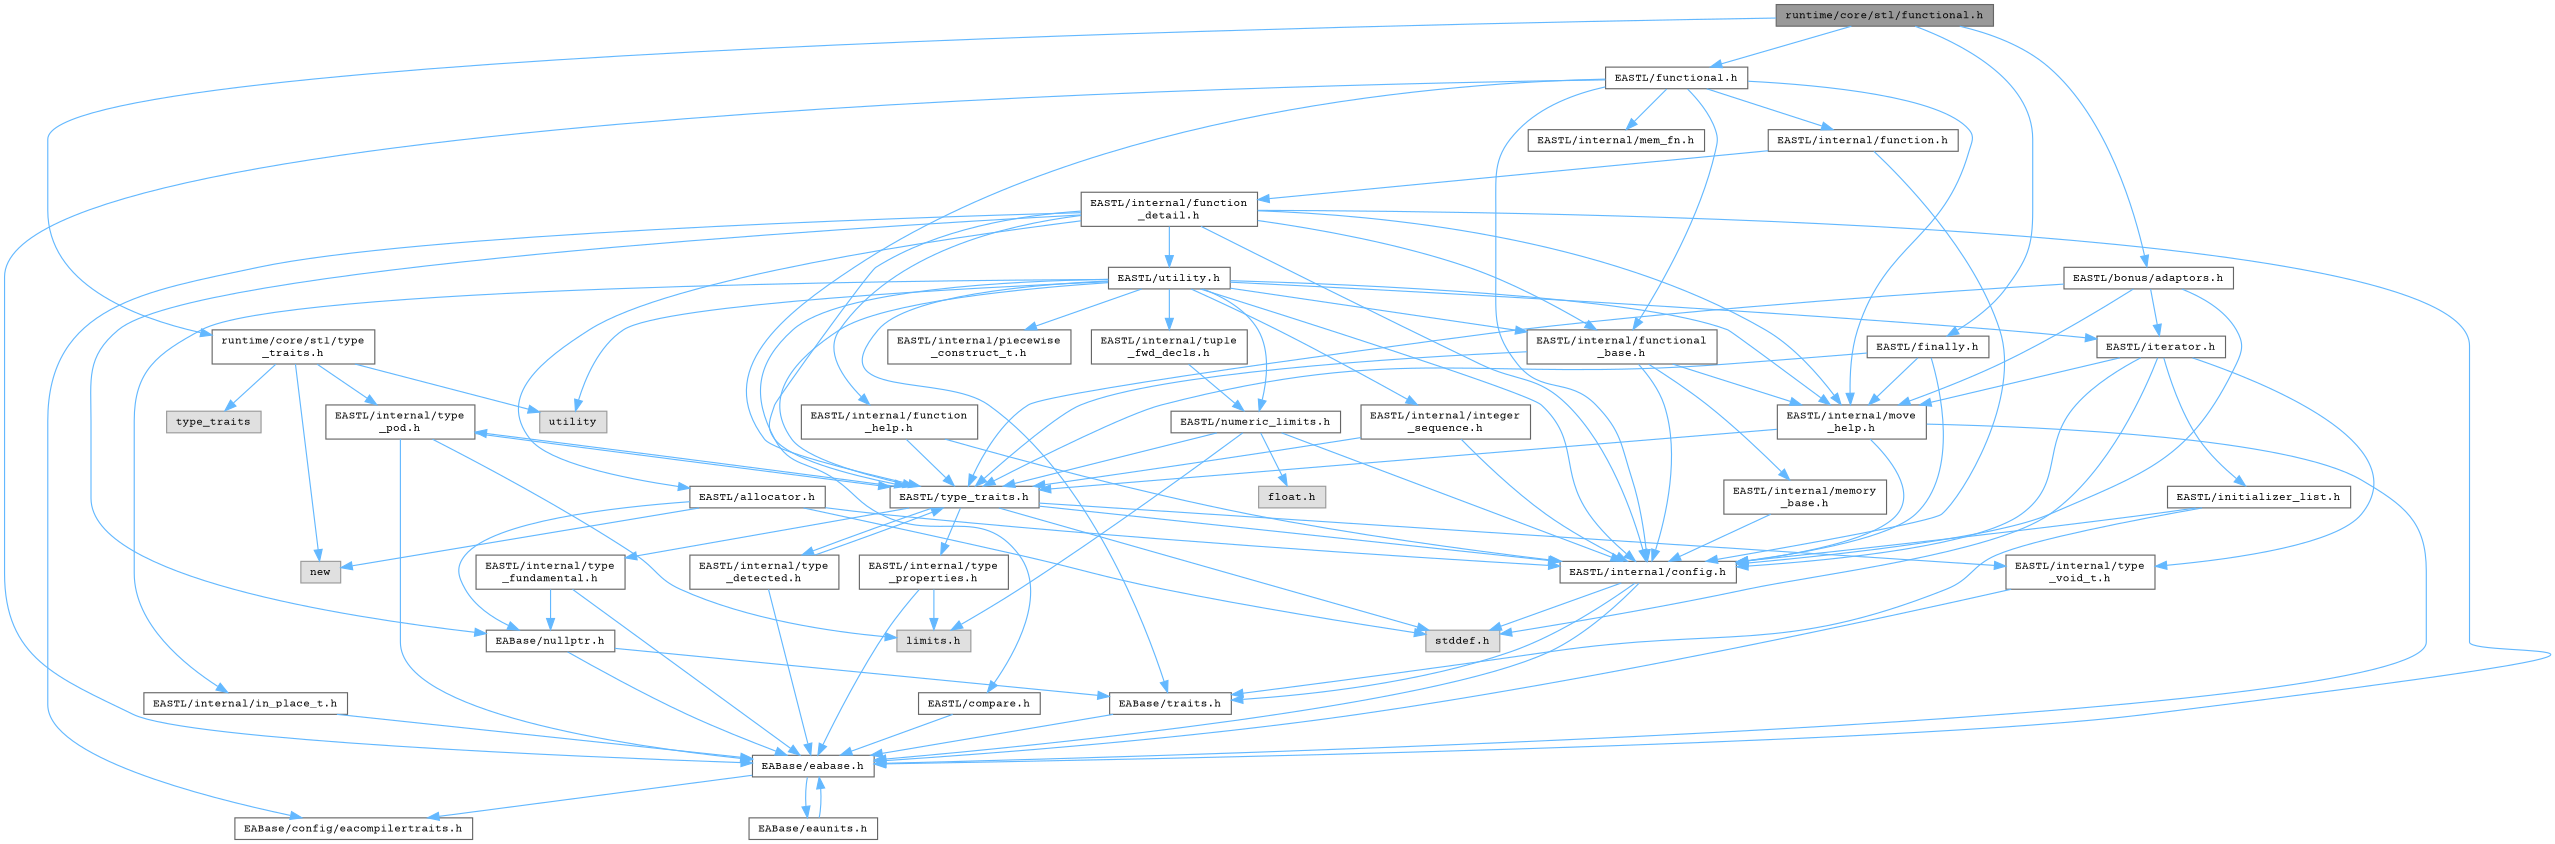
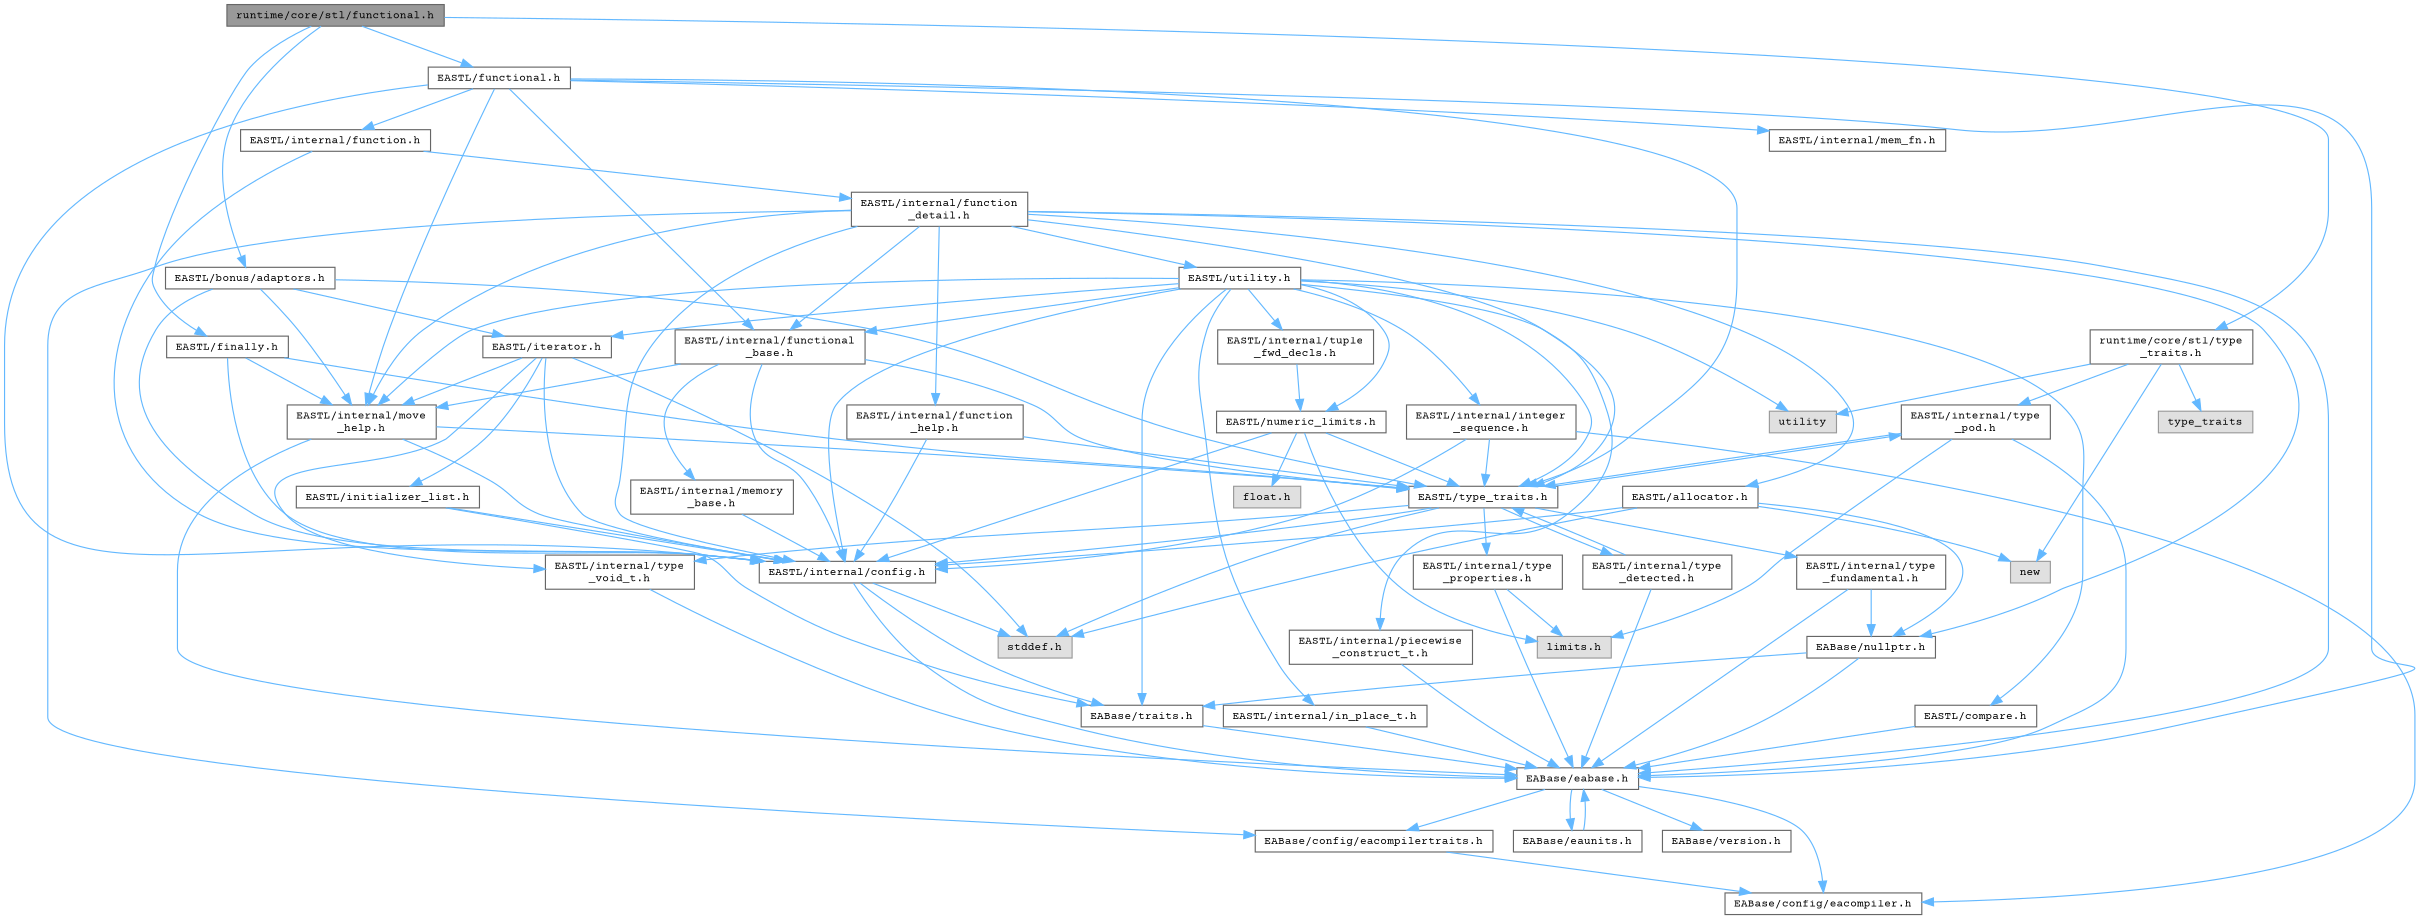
none -> (1473, 716)
none -> (1727, 841)
none -> (1823, 904)
